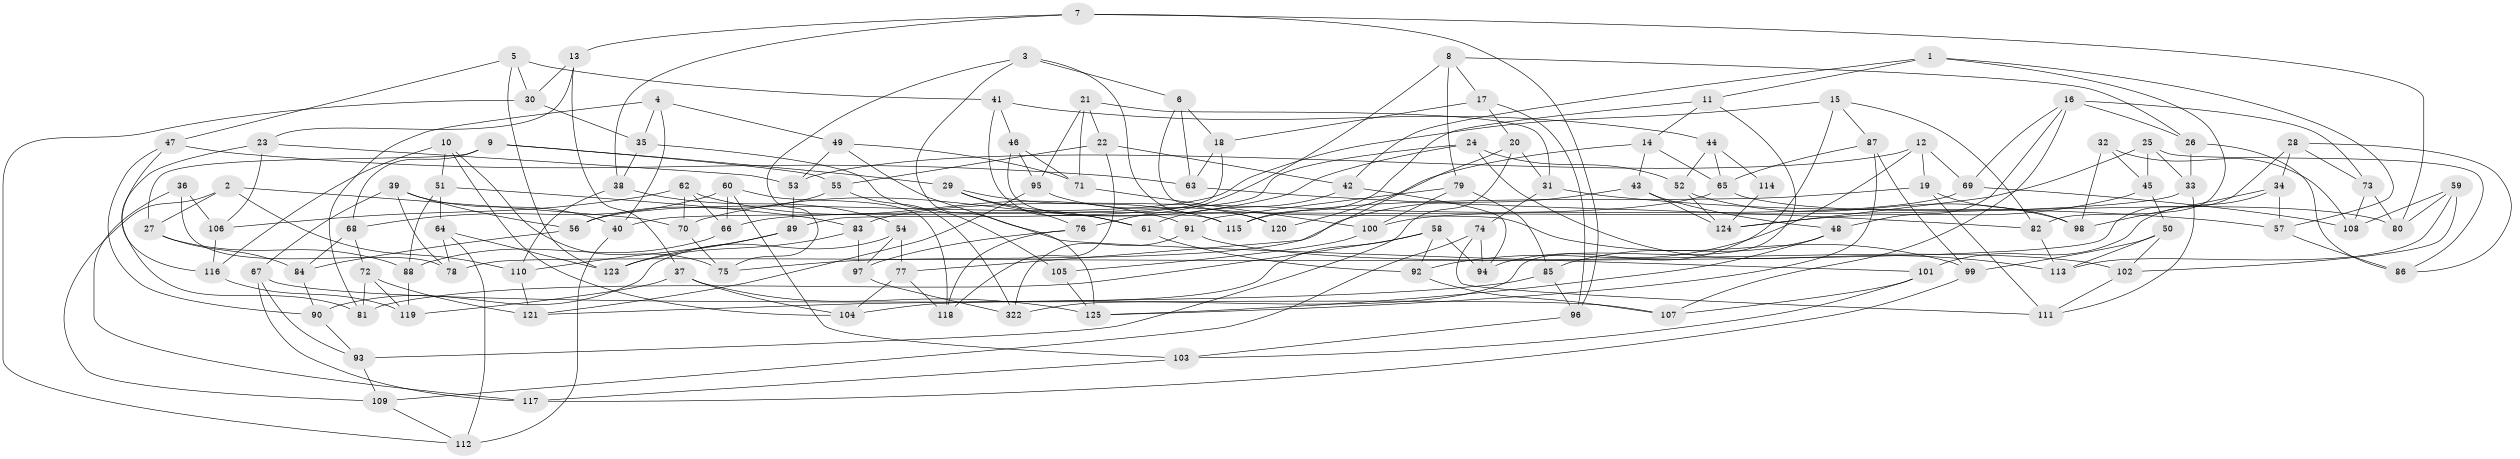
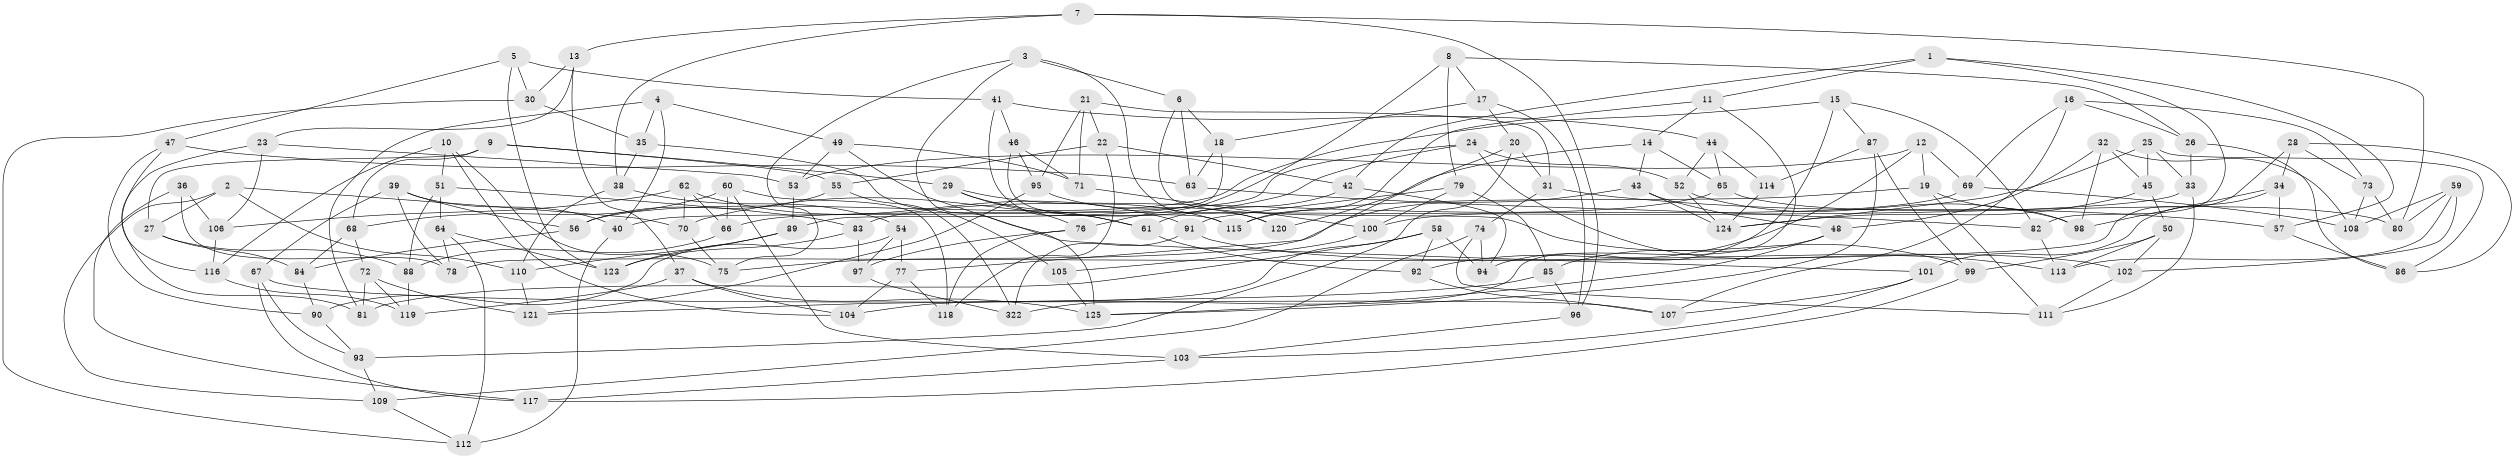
(1795, 160) -> (1805, 171)
(2006, 179) -> (1978, 207)
